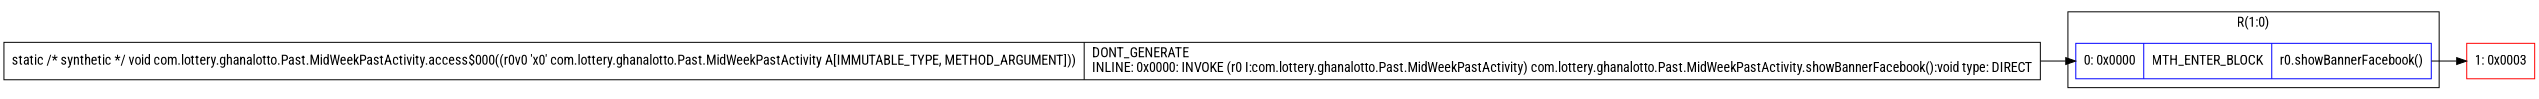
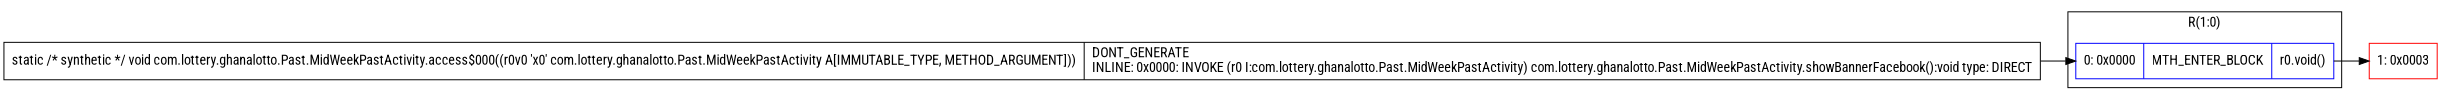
(2352, 61) -> (2303, 61)
